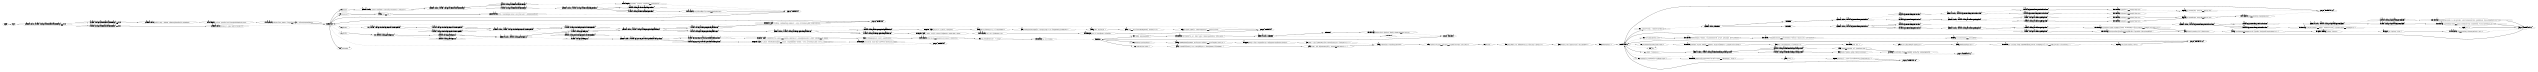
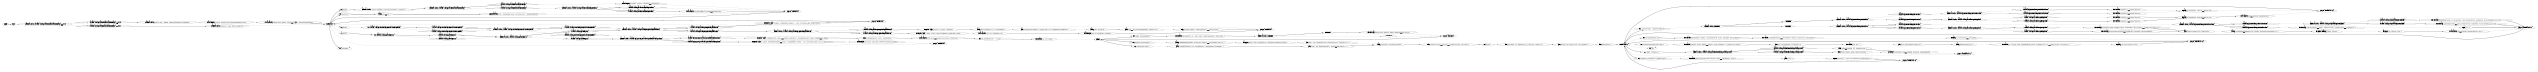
(1098, 39) -> (1098, 39)
